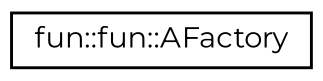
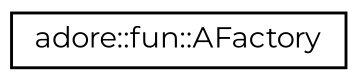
(161, 40) -> (179, 40)
